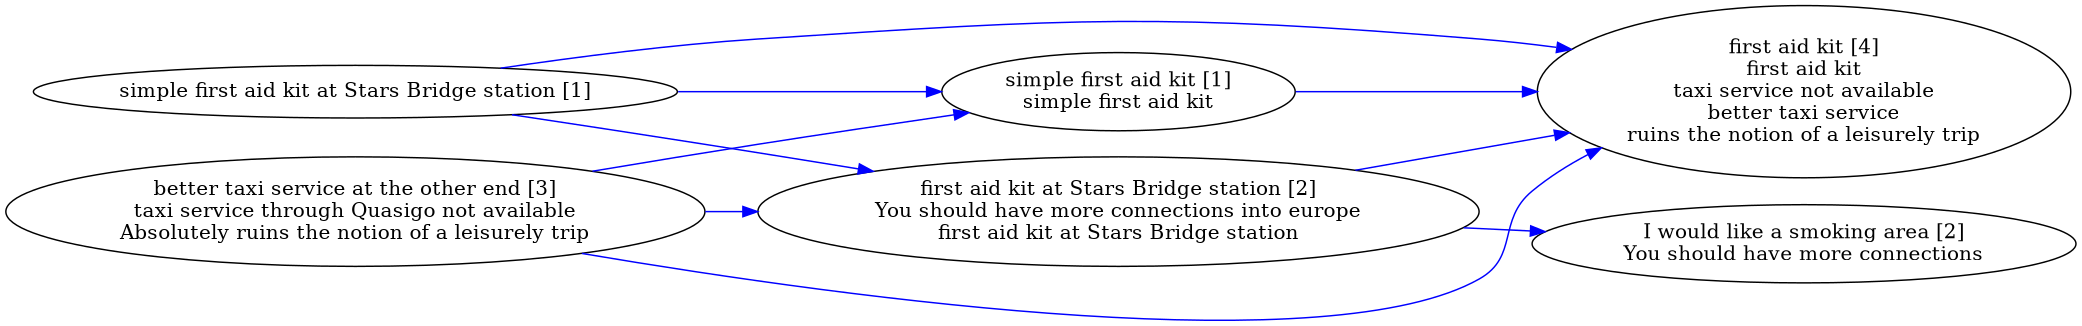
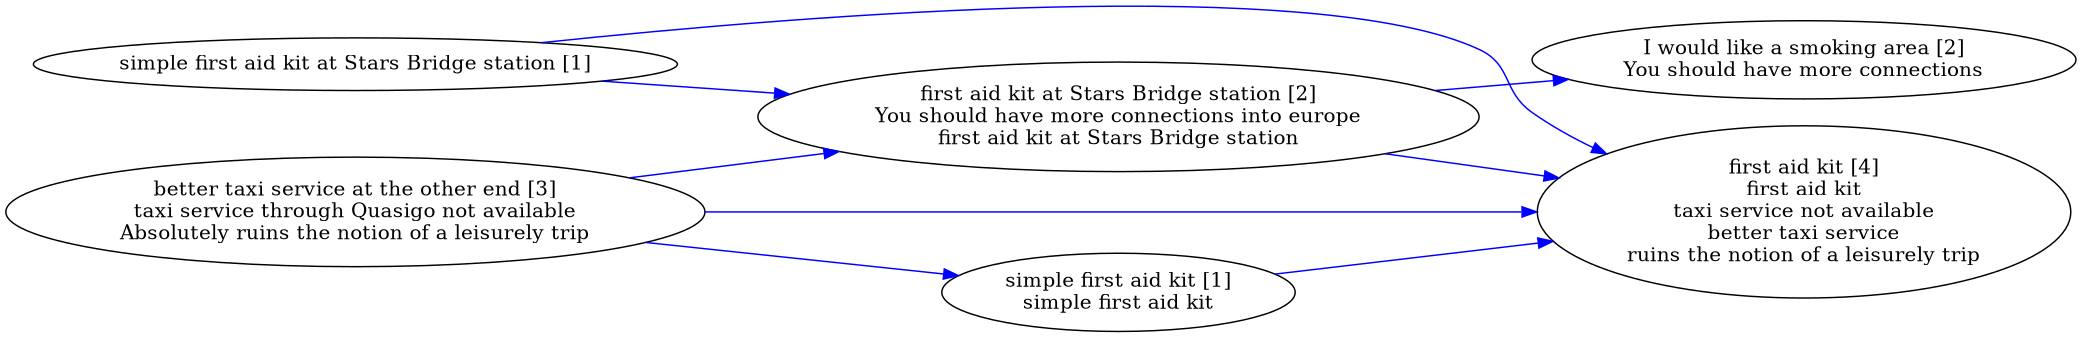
(802, 92) -> none
